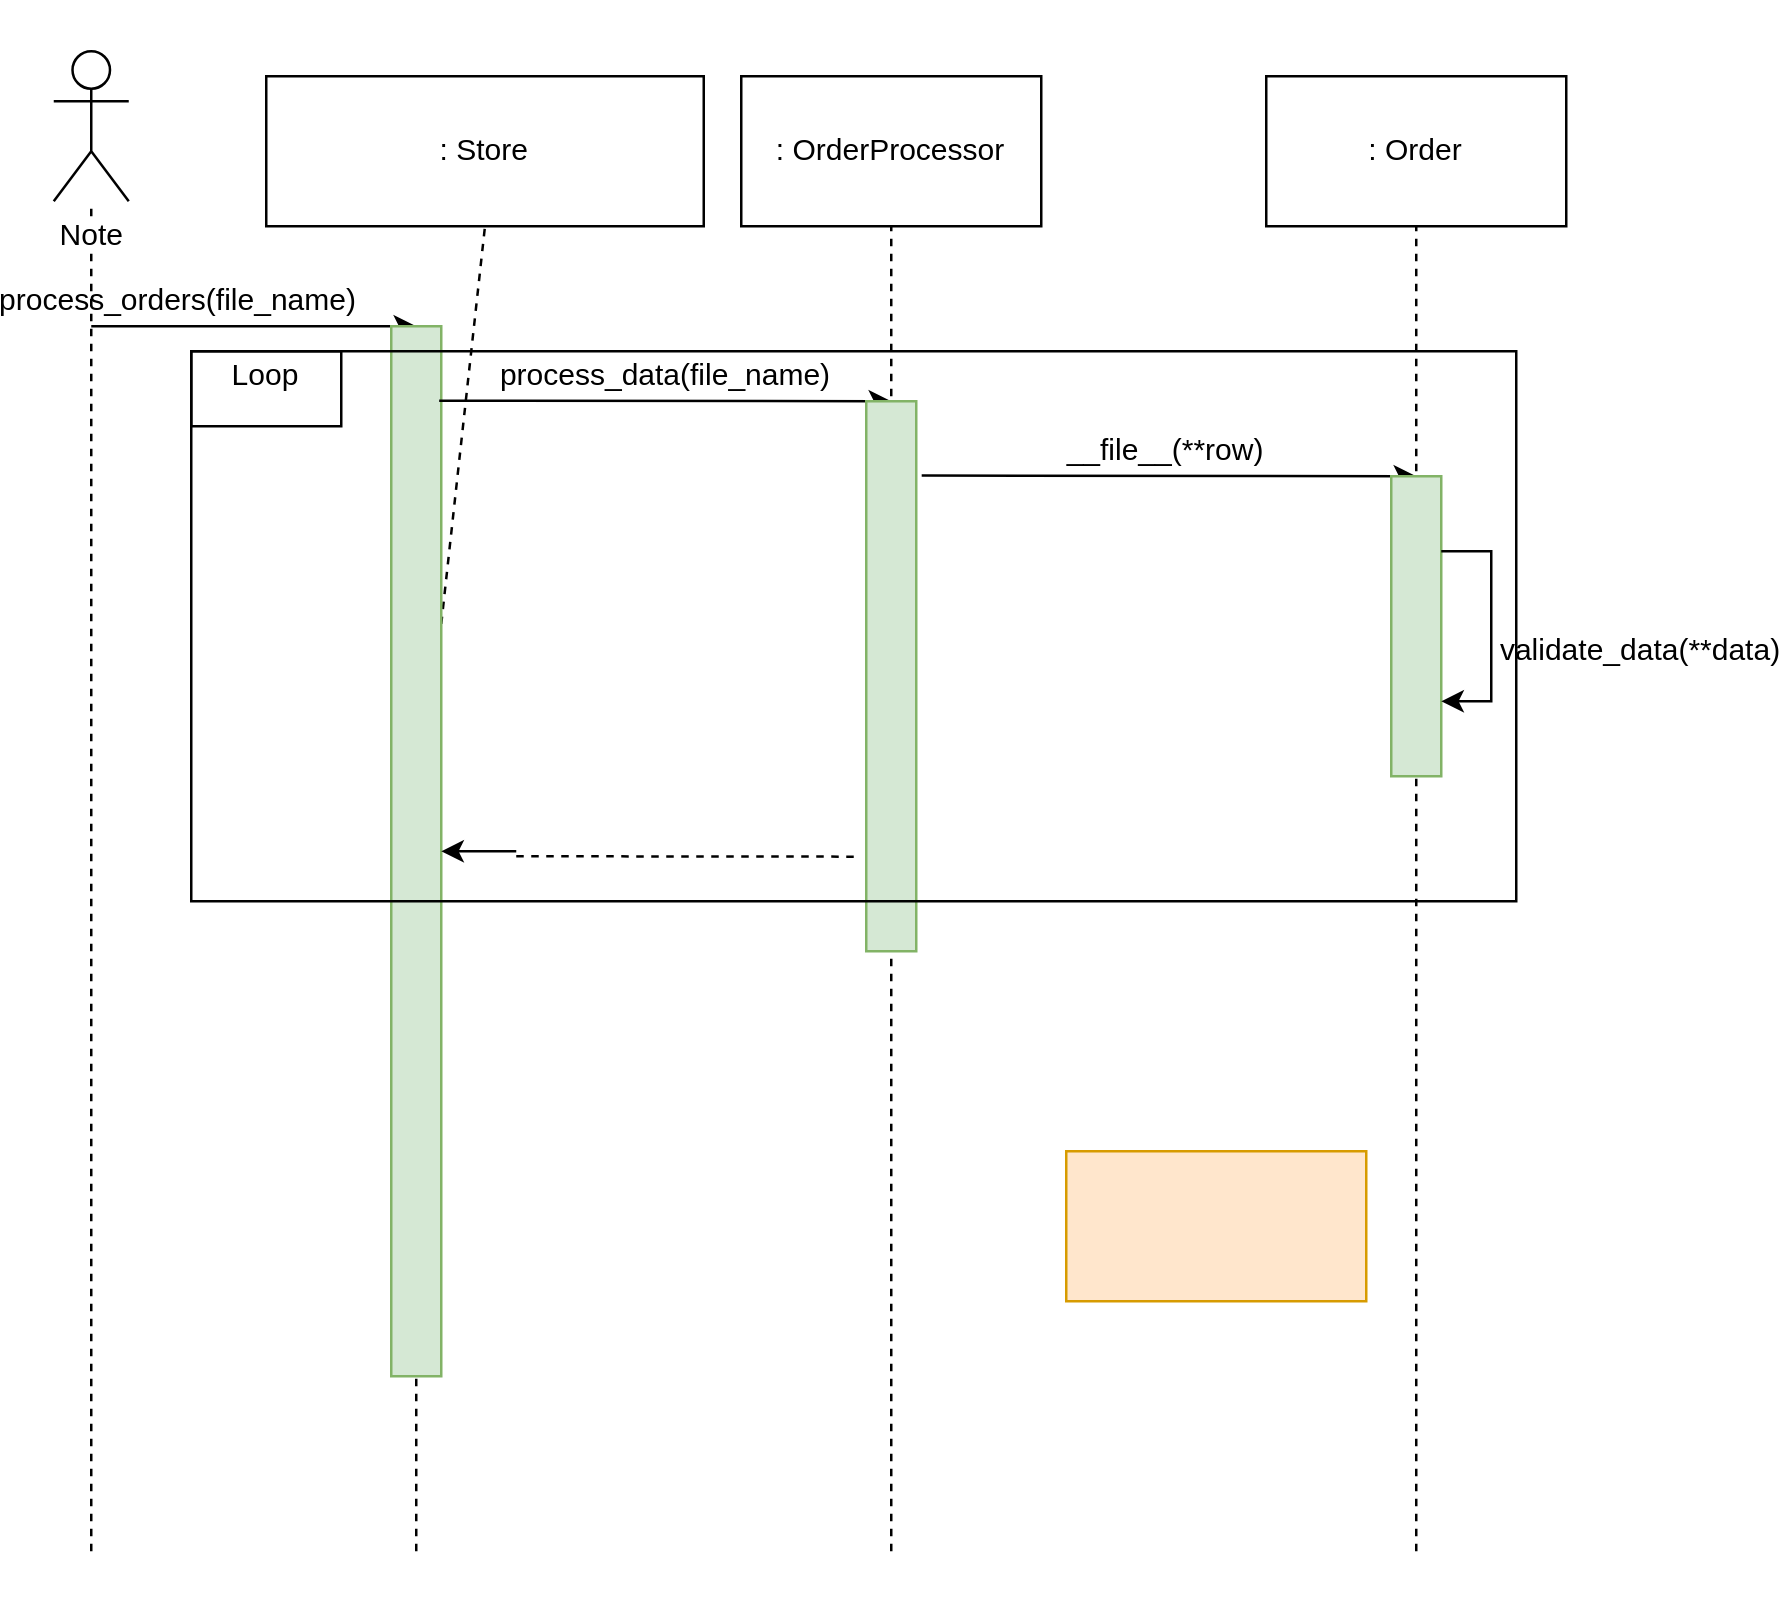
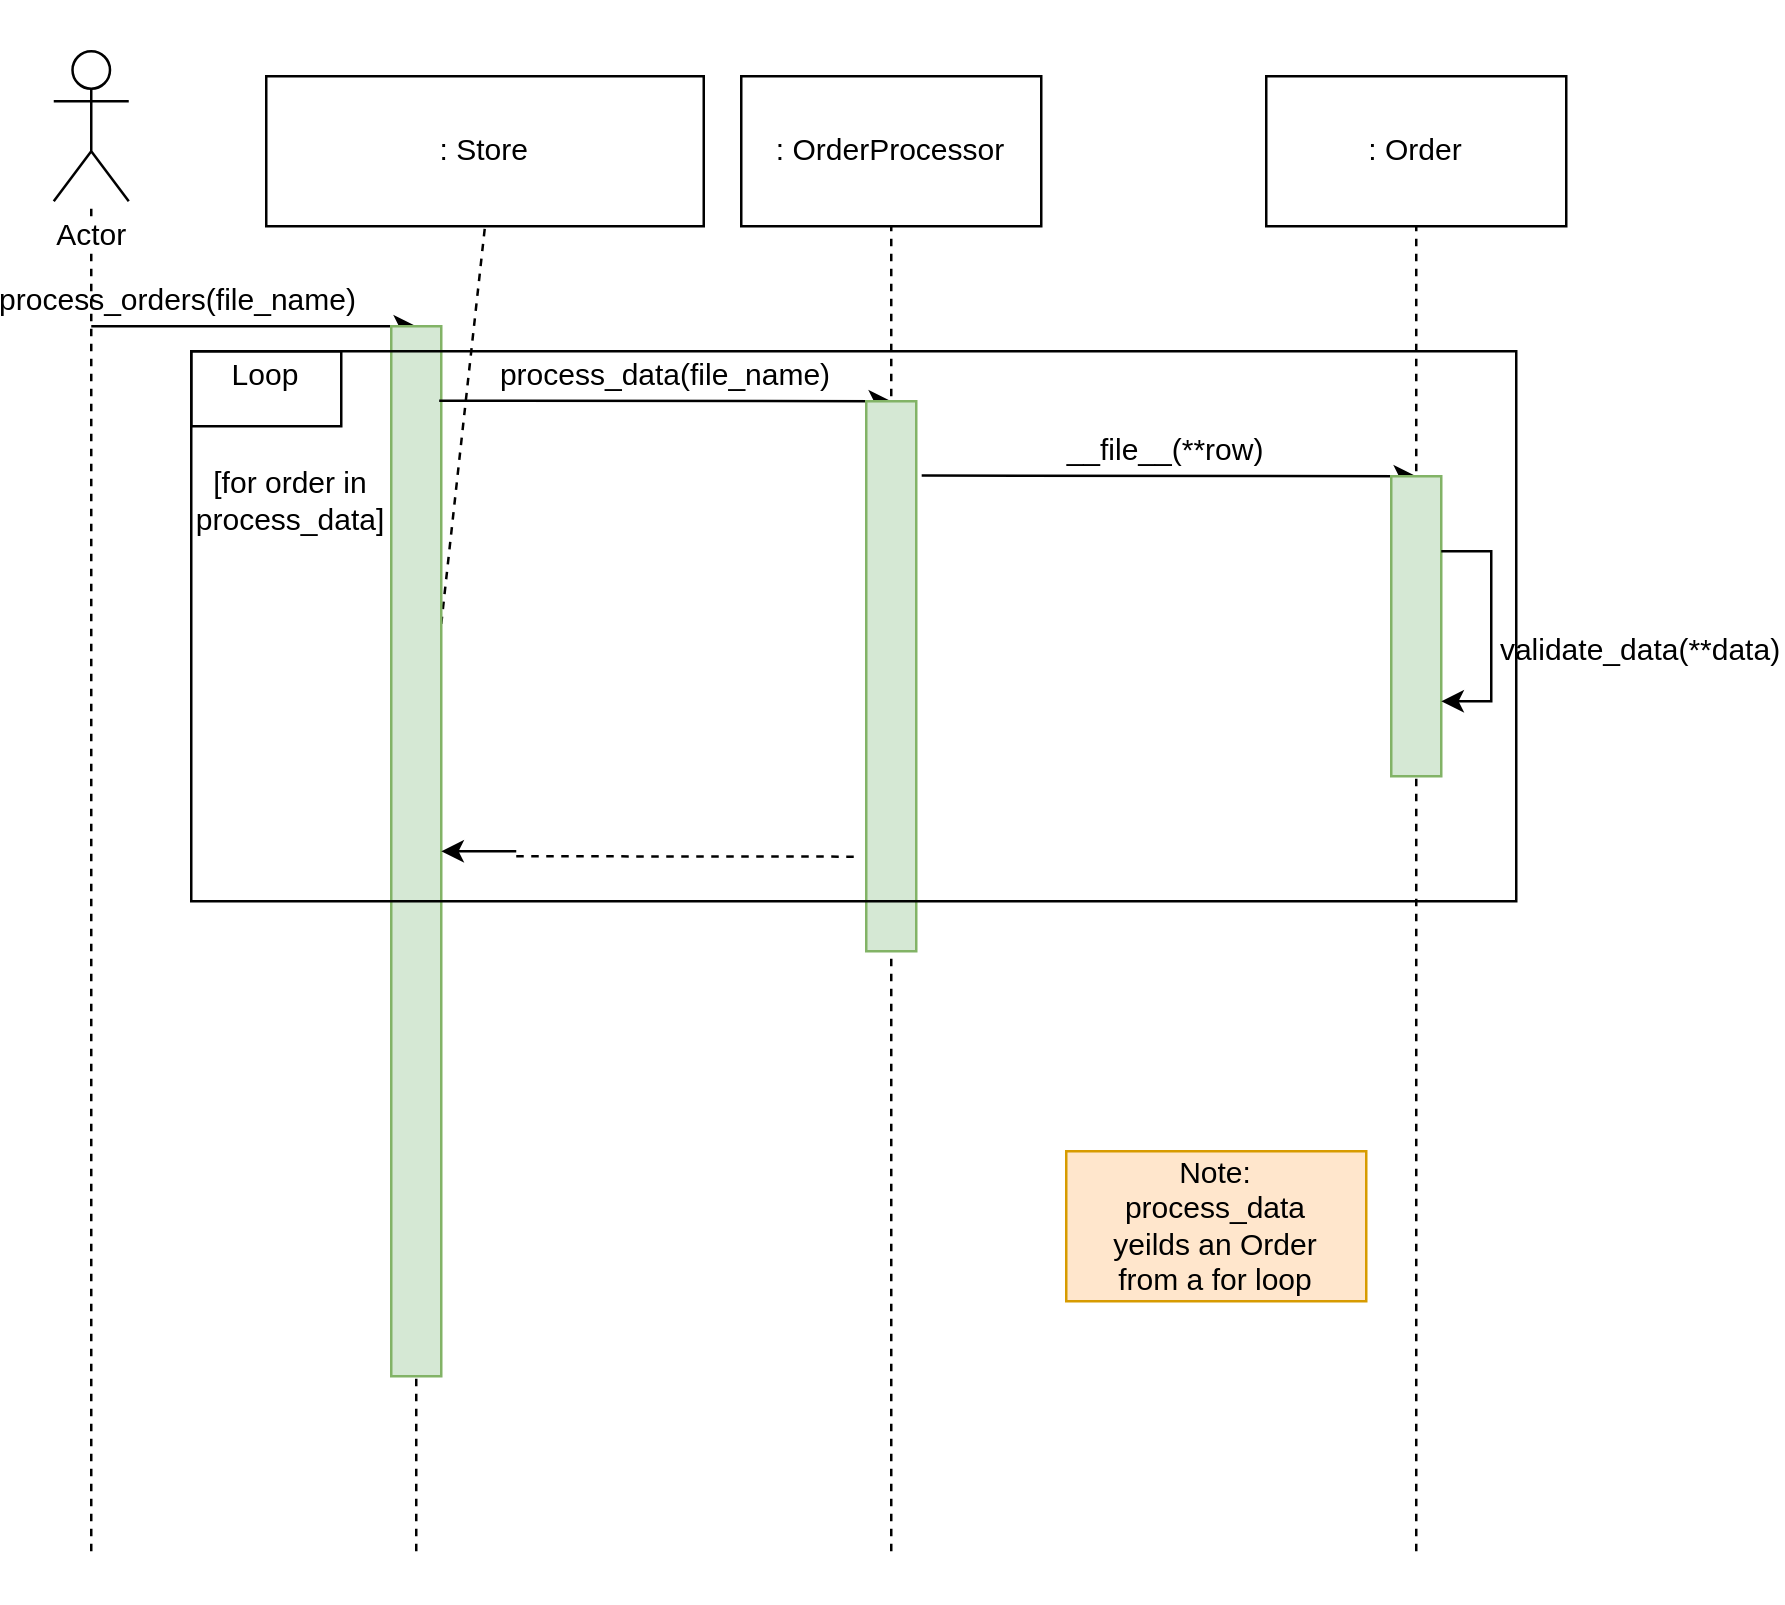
(93, 237) -> (93, 237)
none -> (291, 501)
none -> (1216, 1226)
